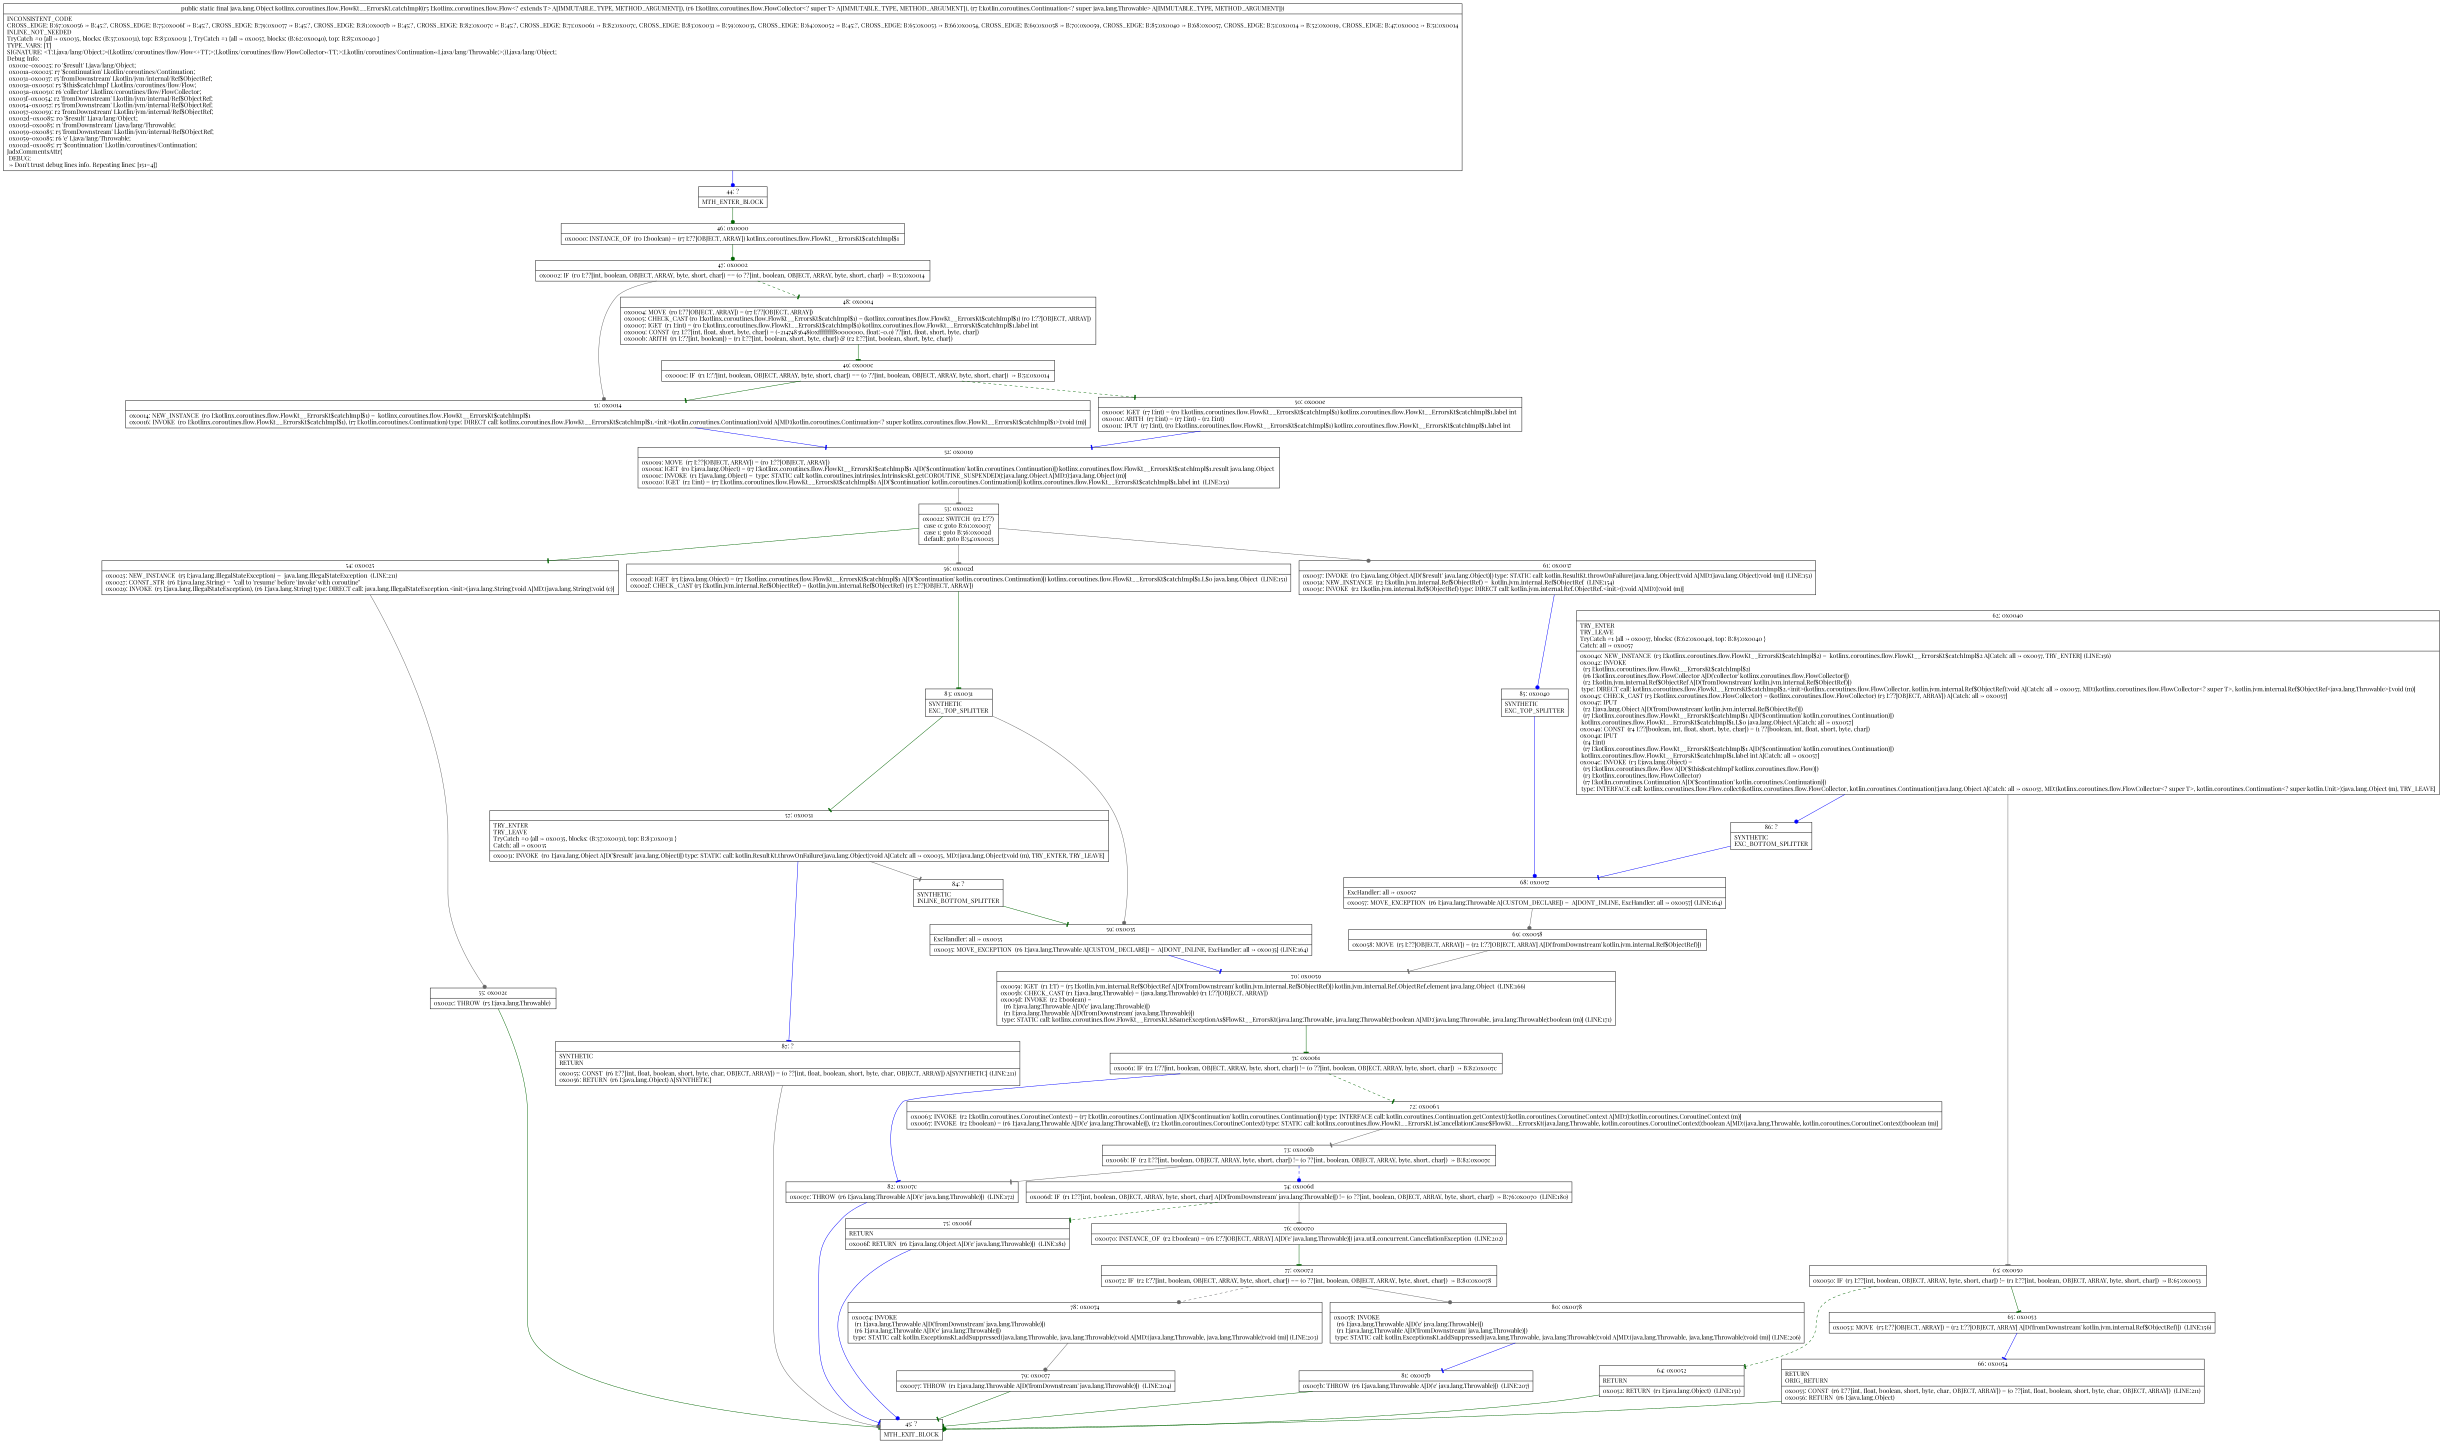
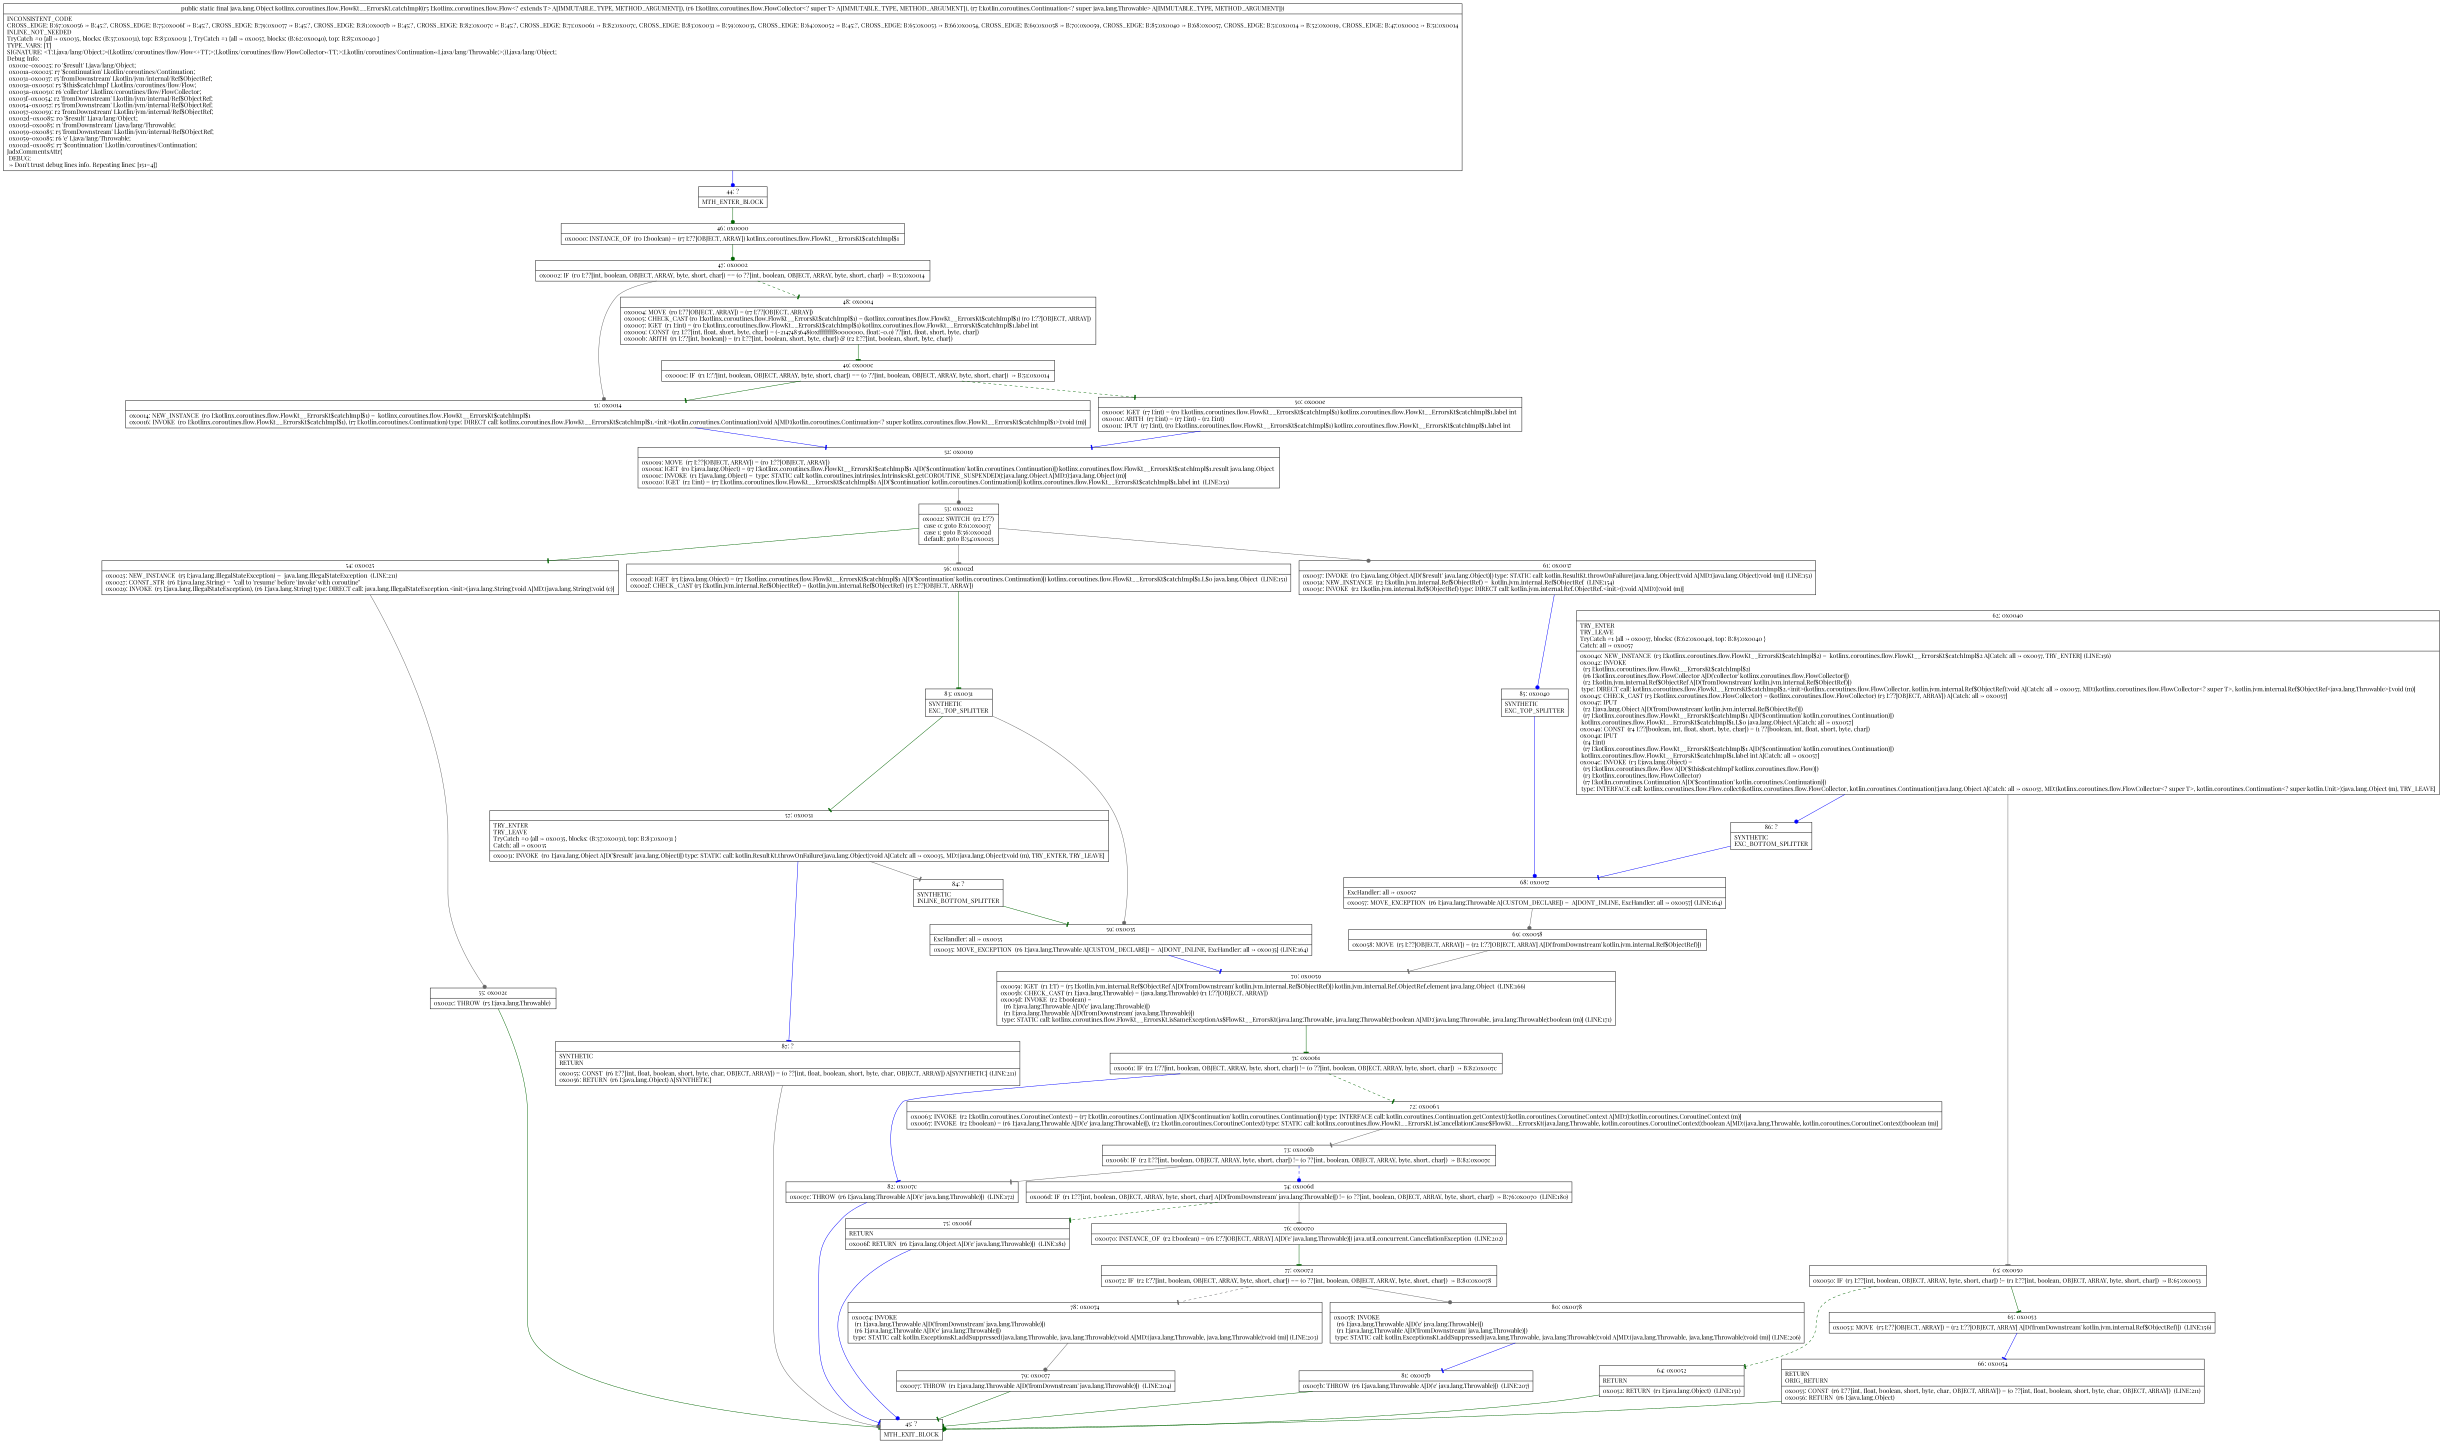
(959, 495) -> (959, 495)
(1217, 1294) -> (1217, 1294)
